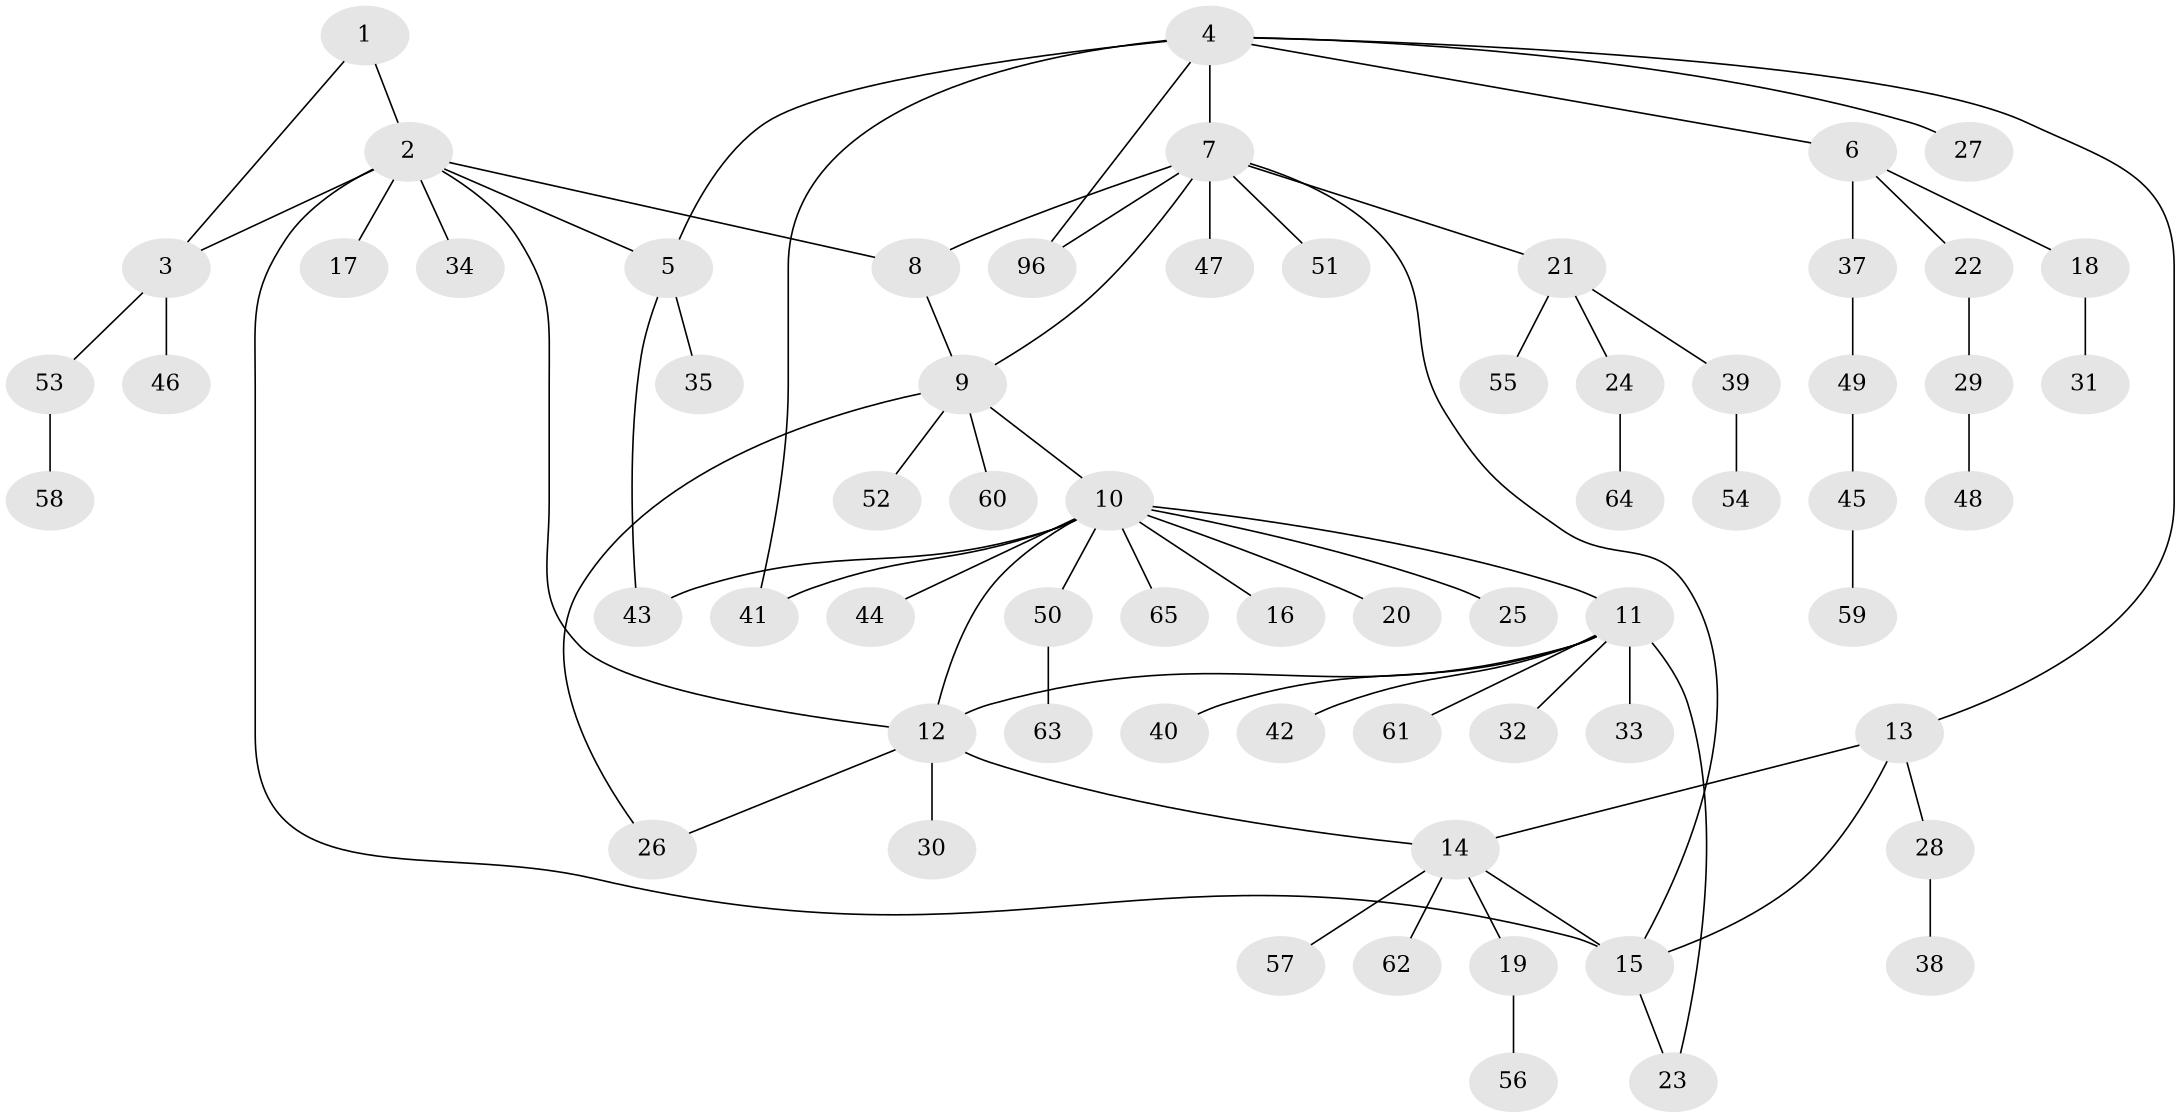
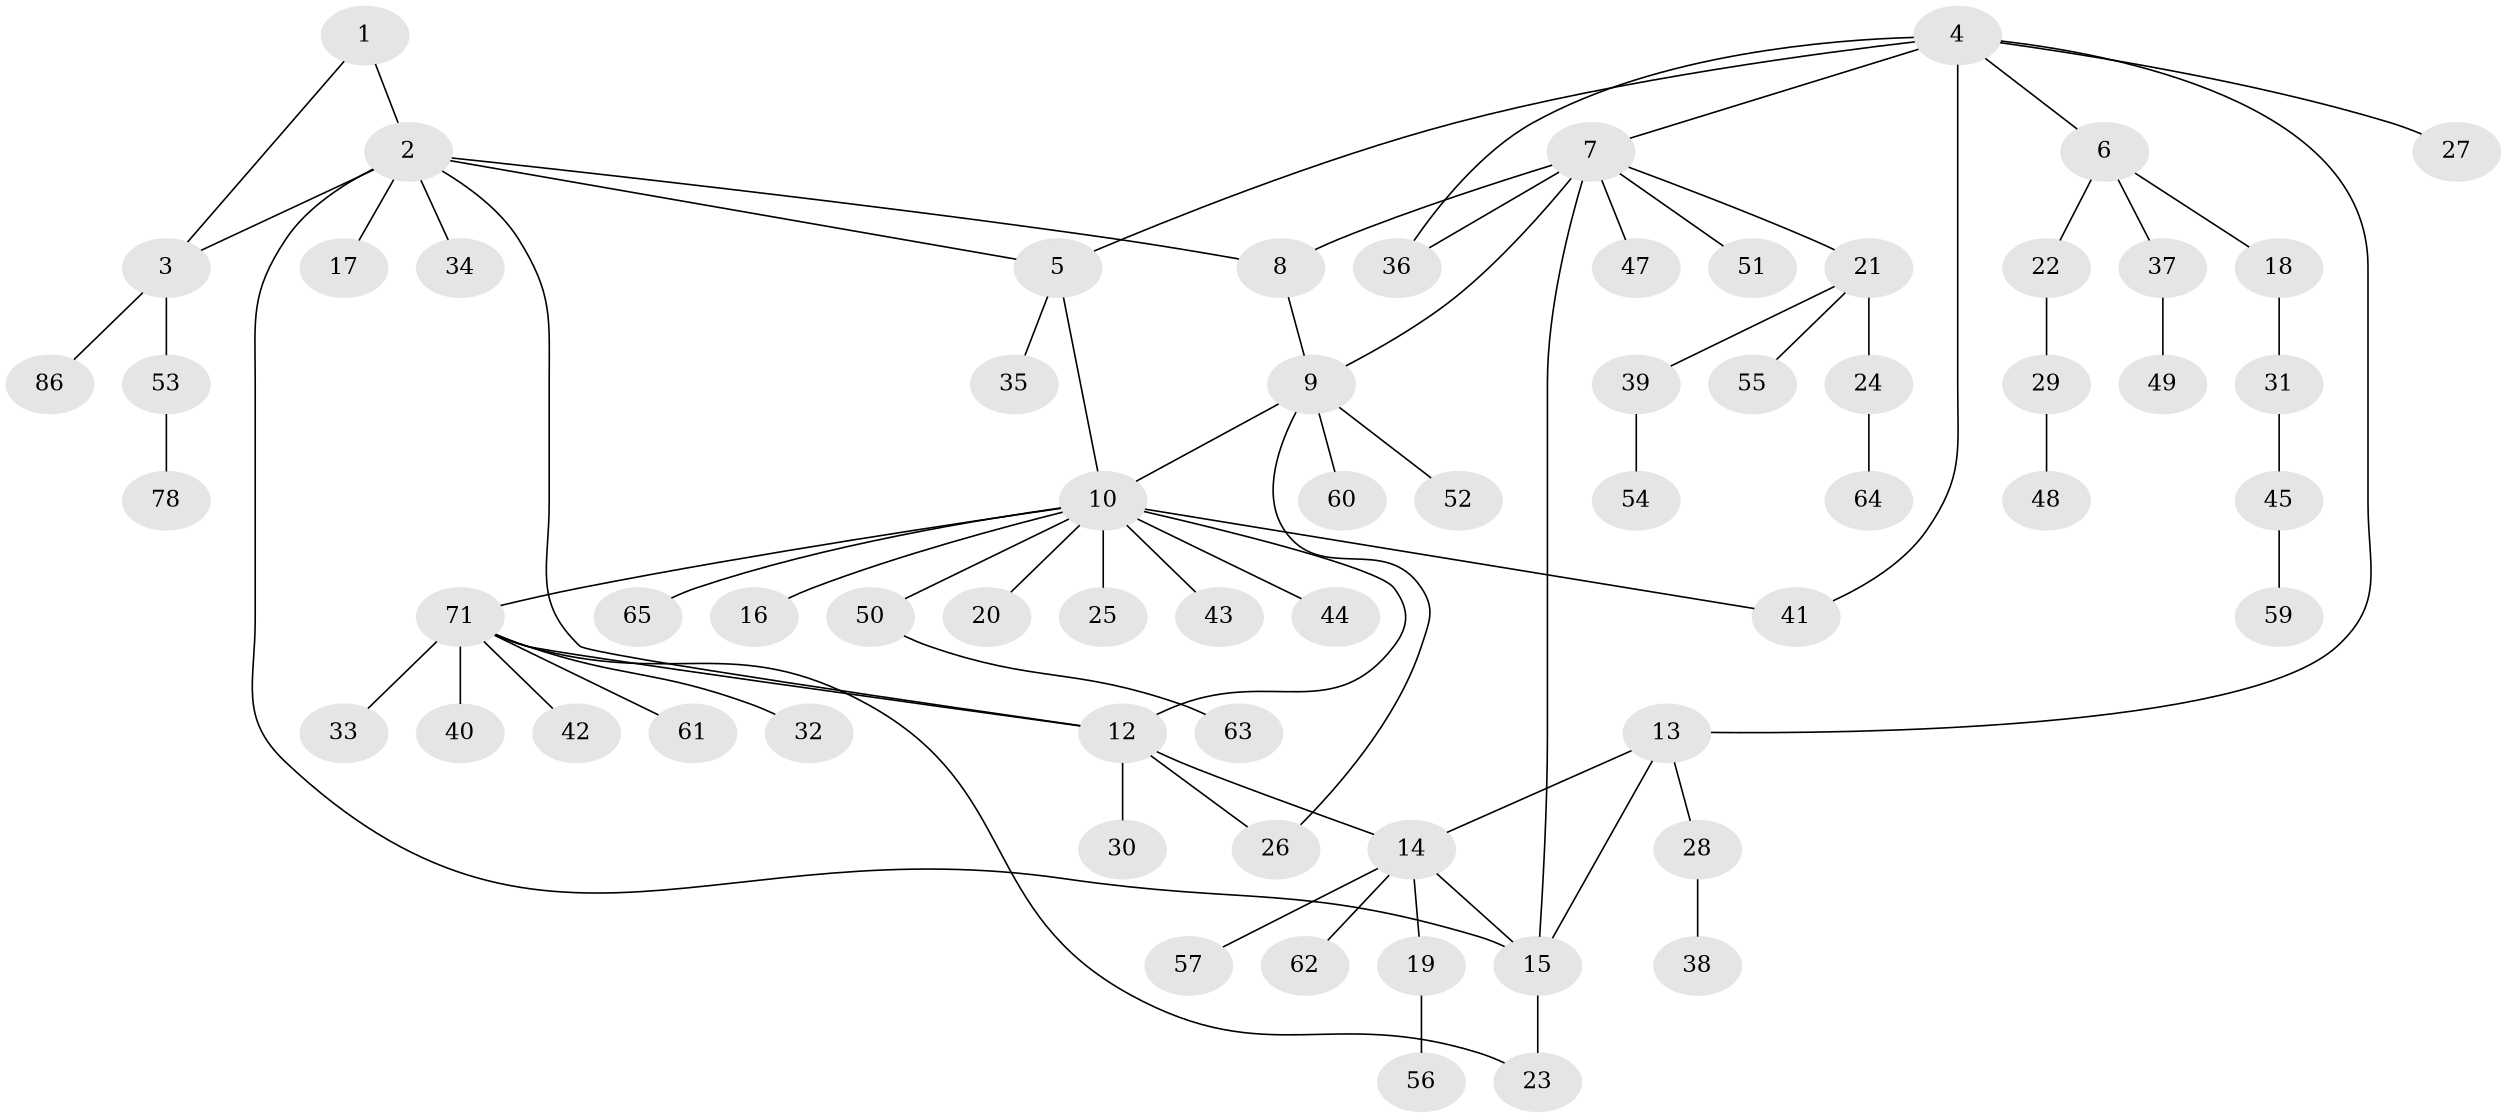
(1032, 268) -> (1397, 268)
(166, 384) -> (50, 384)
(633, 441) -> (1081, 384)
(1853, 443) -> (2279, 443)
(50, 501) -> (166, 501)
(1630, 617) -> (460, 617)
